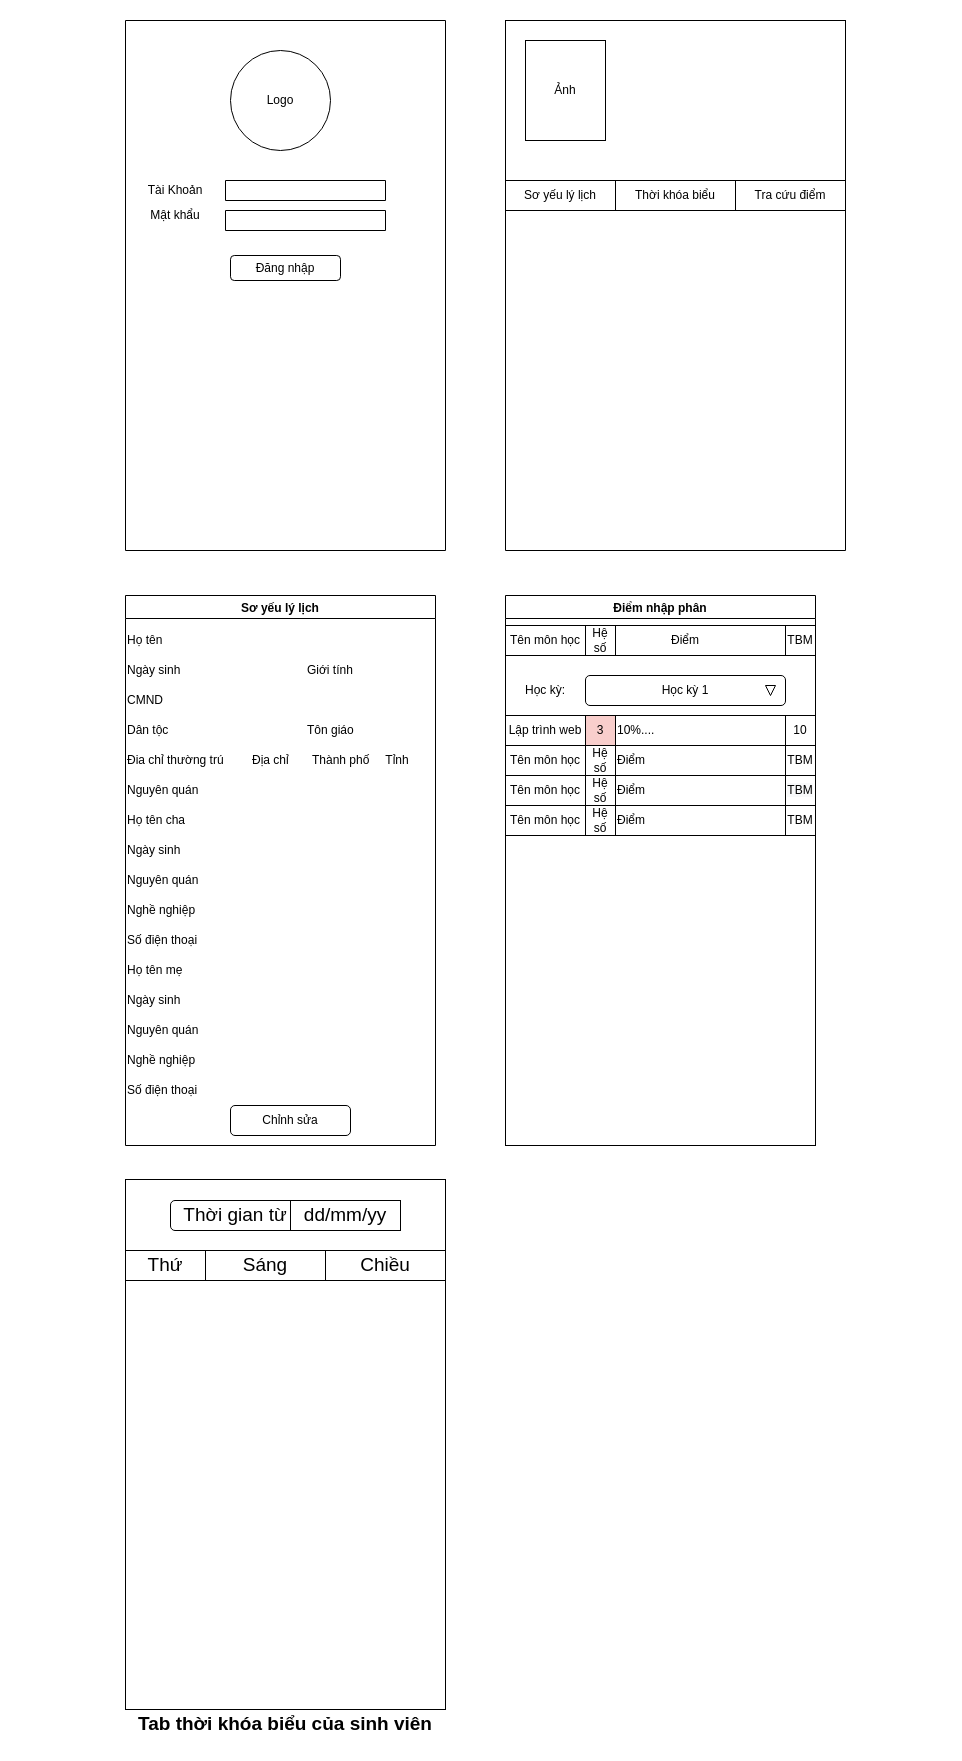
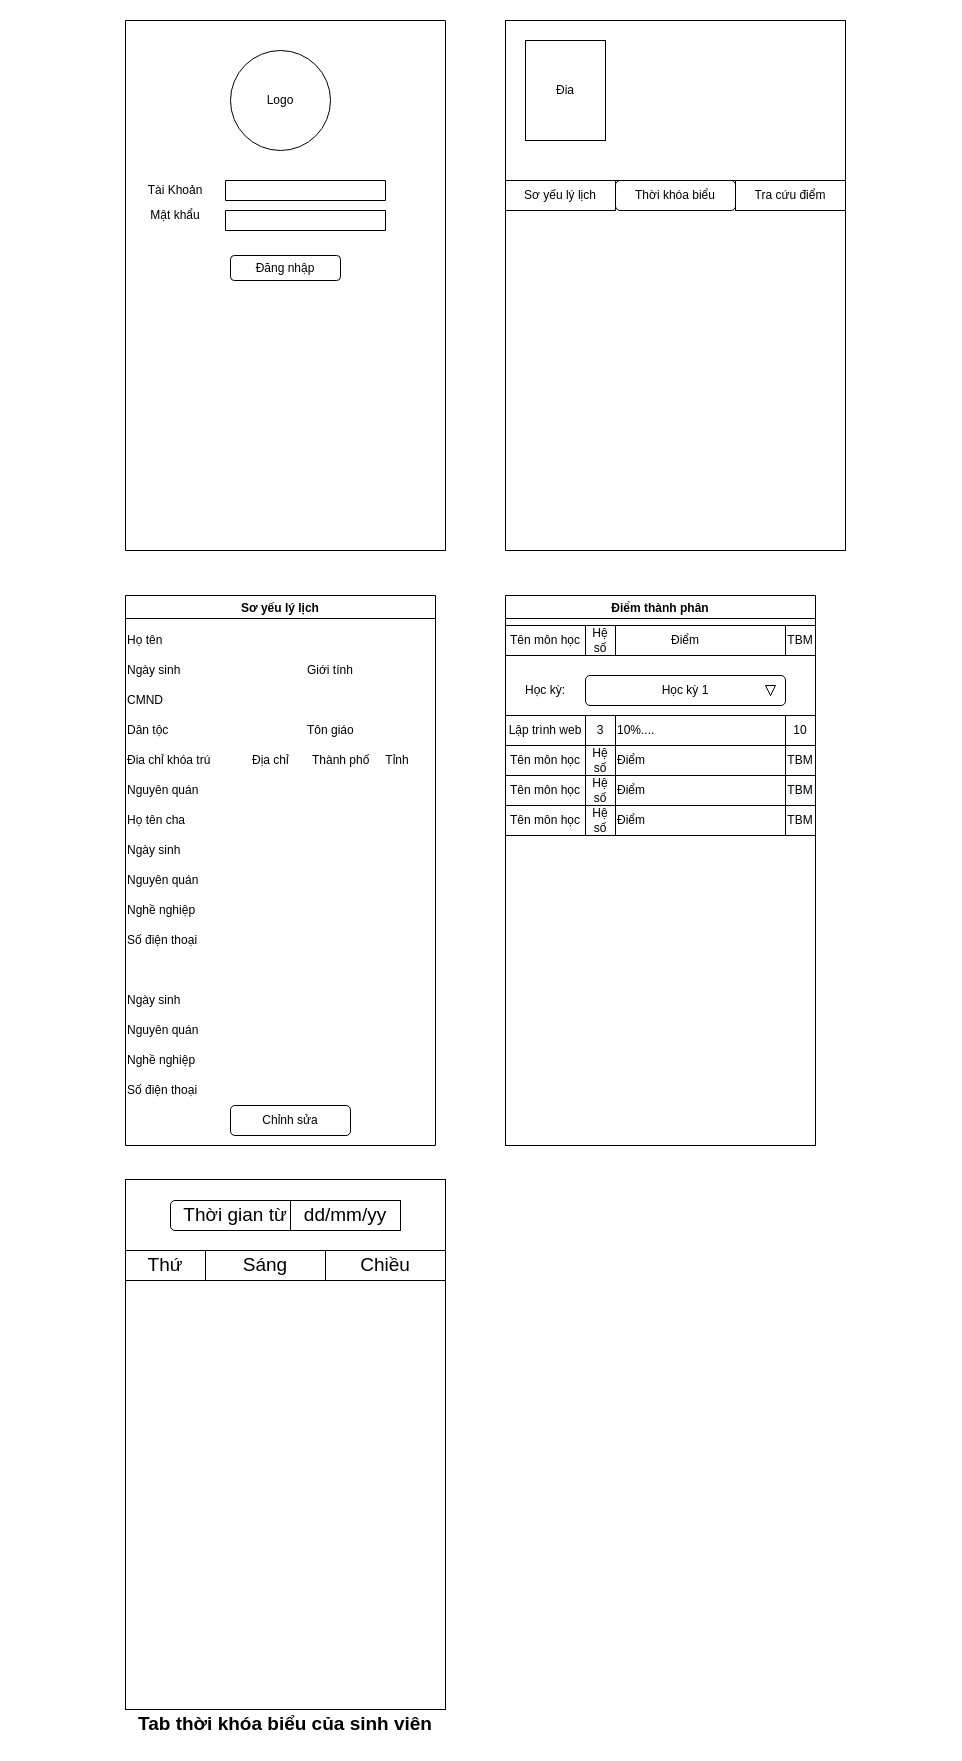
(566, 91) -> (566, 91)
(676, 196) -> (676, 196)
(660, 608) -> (660, 608)
(601, 731) -> (601, 731)
(182, 761) -> (175, 761)
(161, 971) -> none
